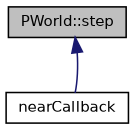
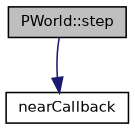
(77, 73) -> (57, 57)
